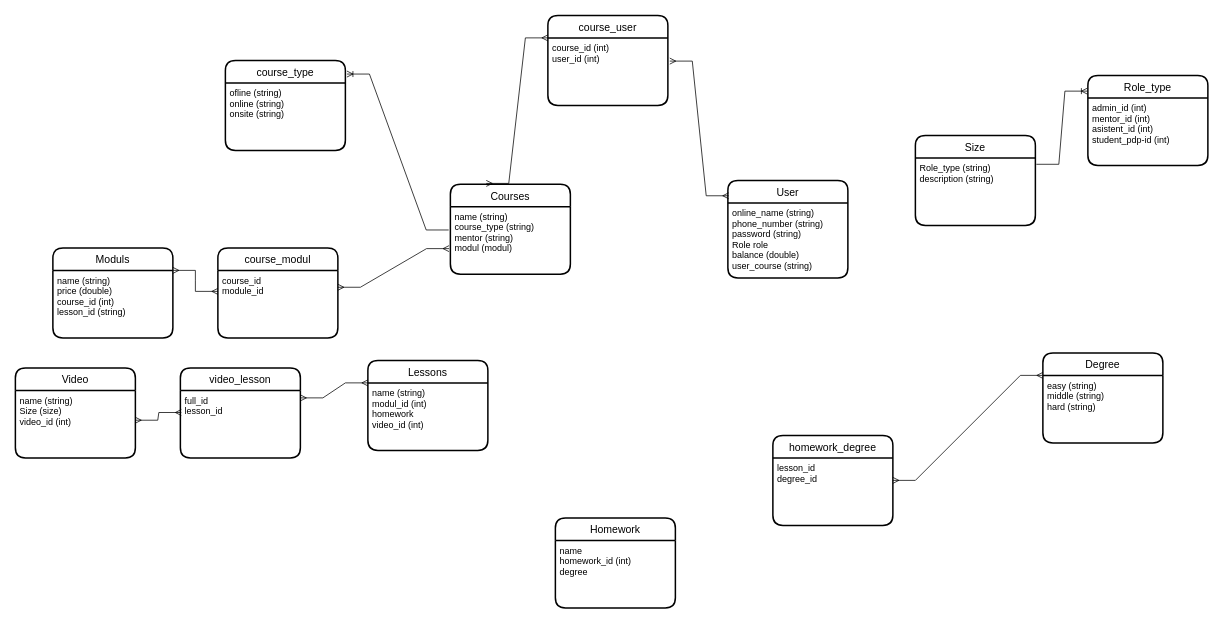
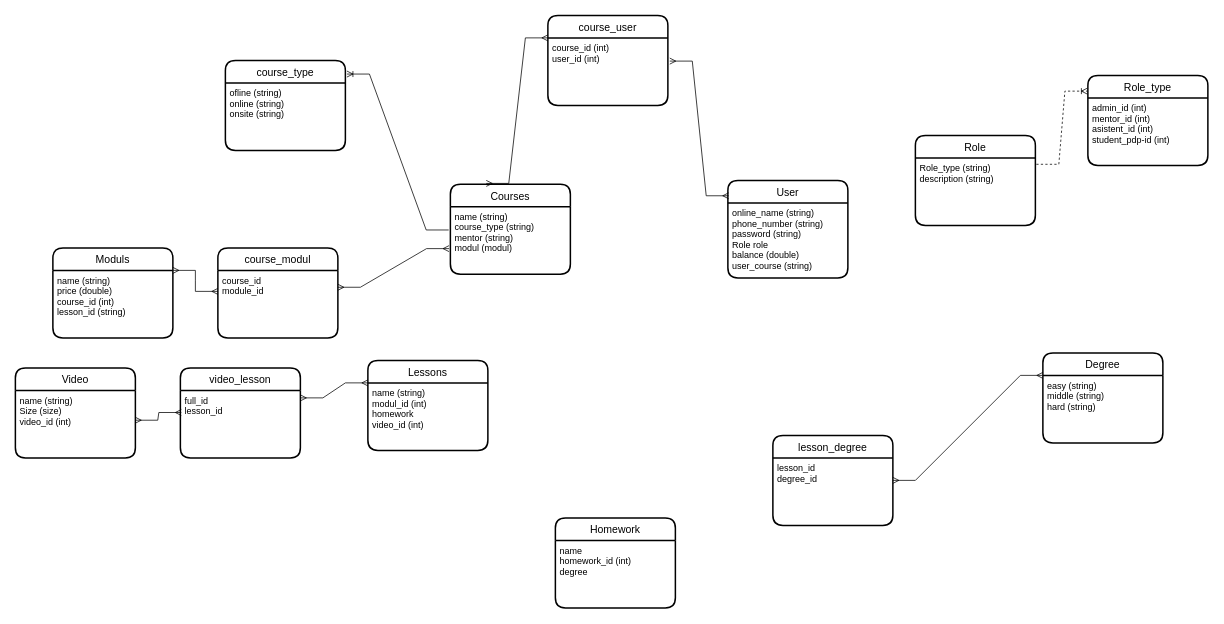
(1062, 127) -> (1062, 127)
(975, 147) -> (975, 147)
(833, 447) -> (833, 447)
